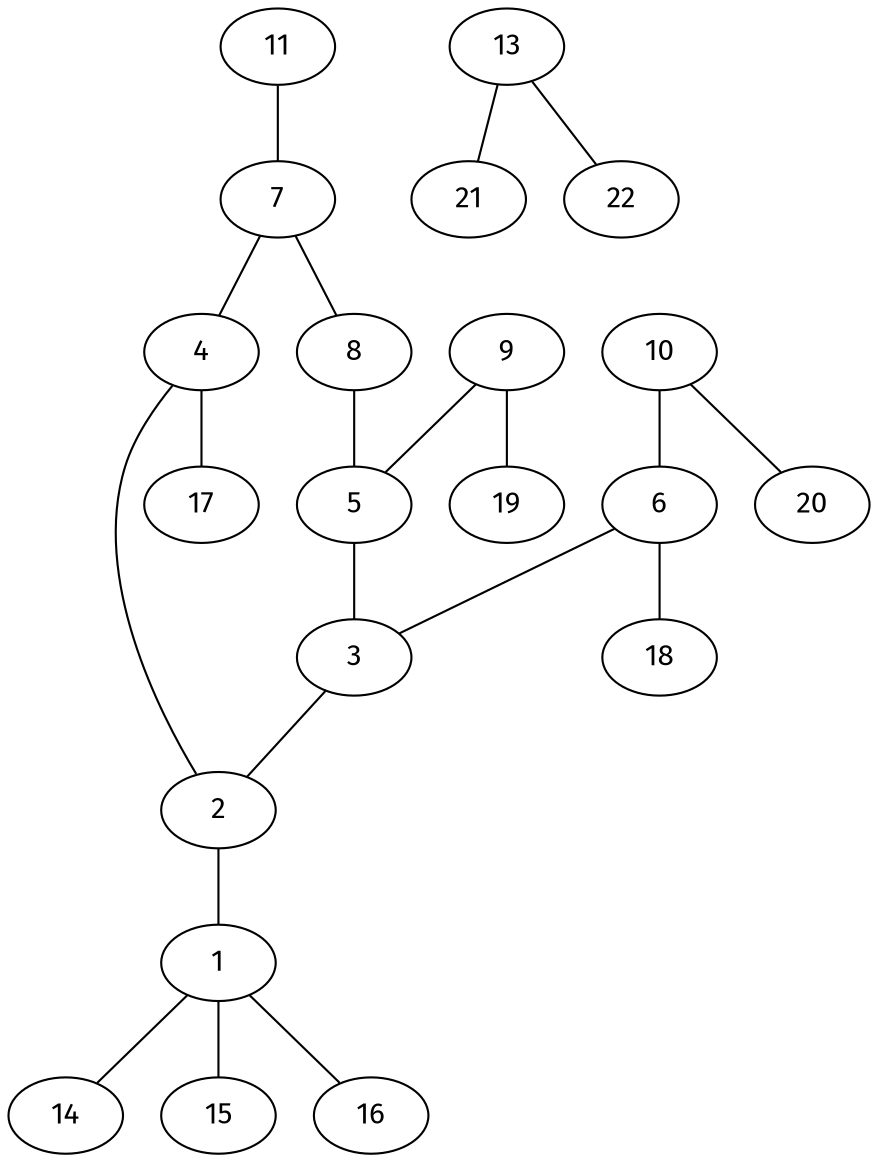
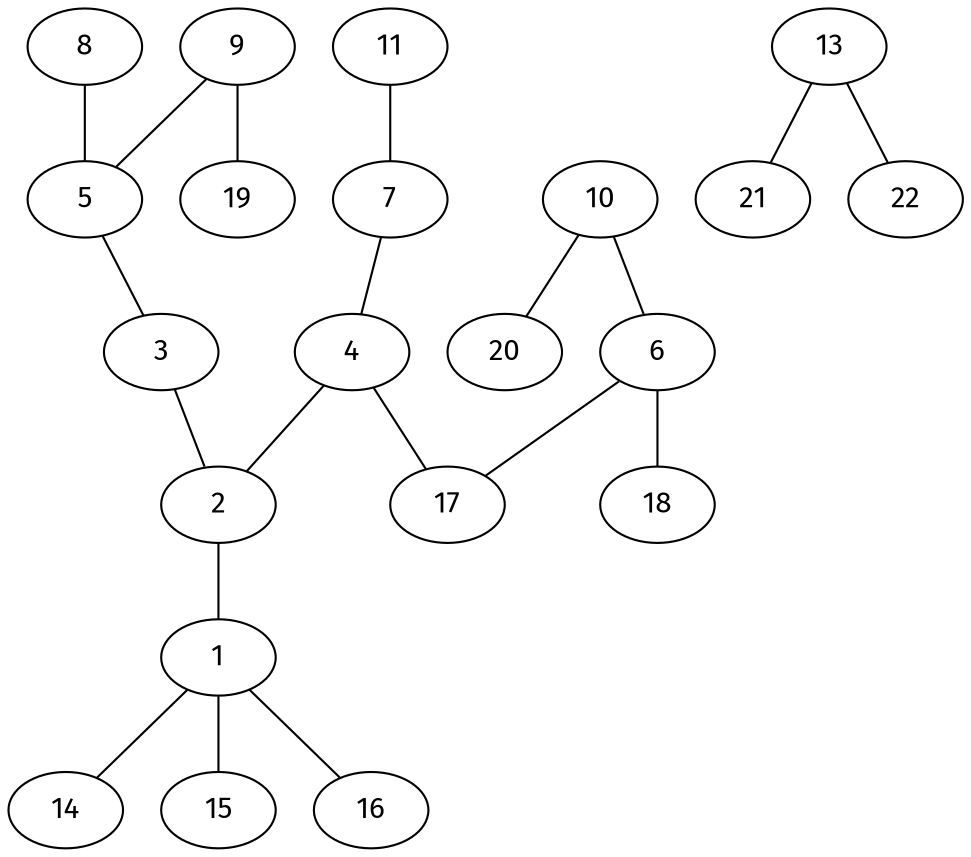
(316, 276) -> none
(507, 581) -> (552, 428)
